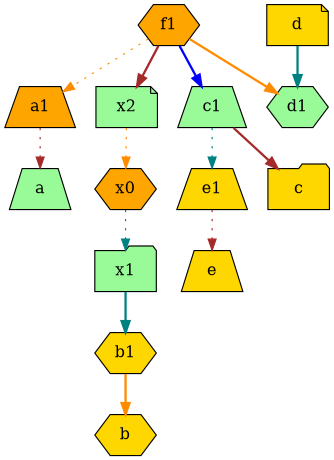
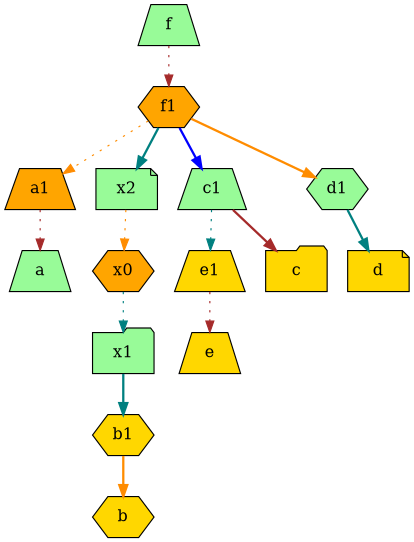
none -> (169, 25)
(298, 60) -> (355, 225)
(150, 61) -> (150, 143)
